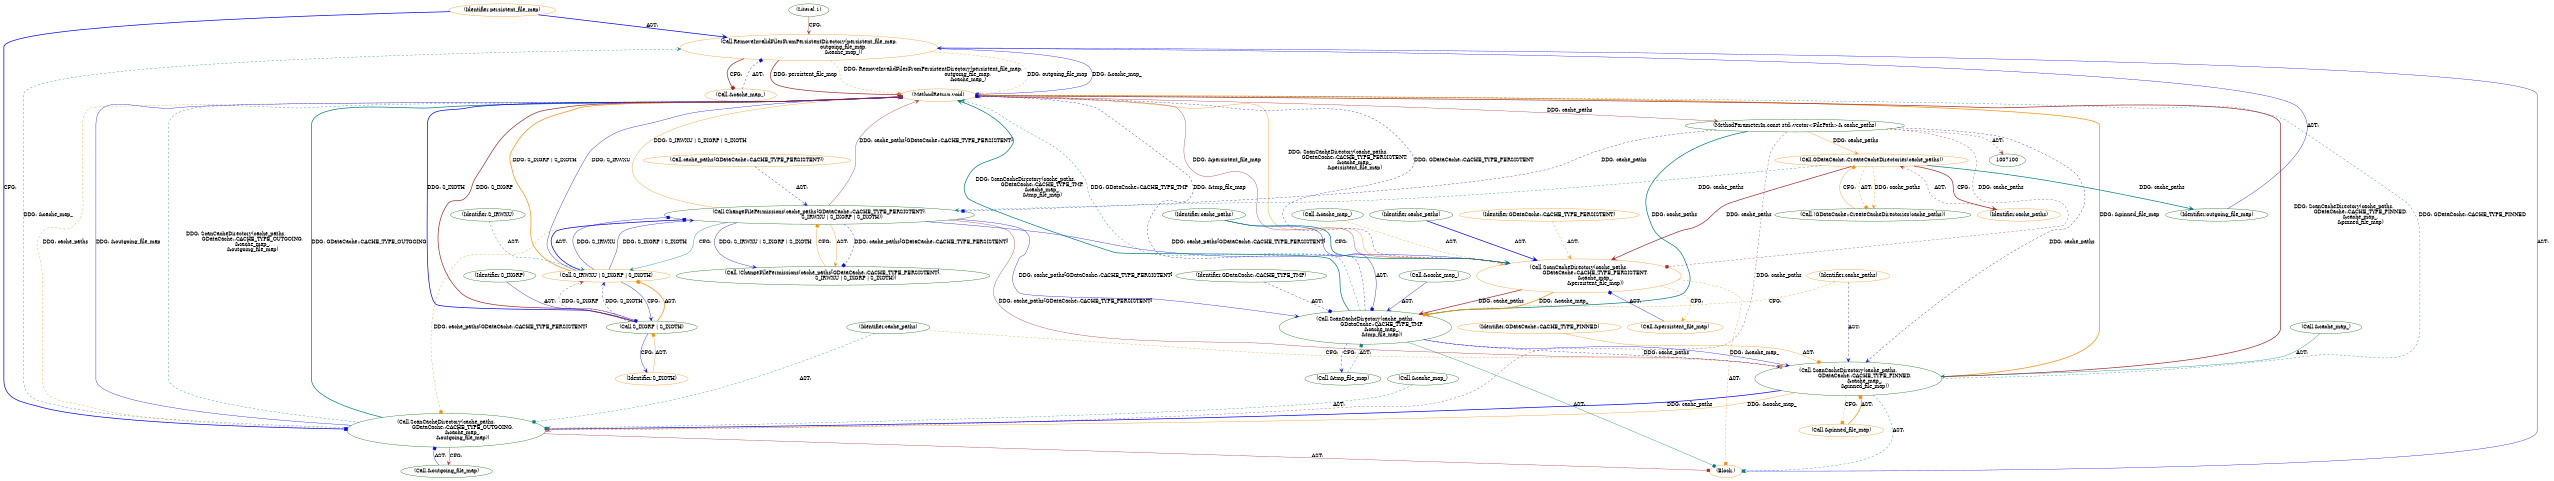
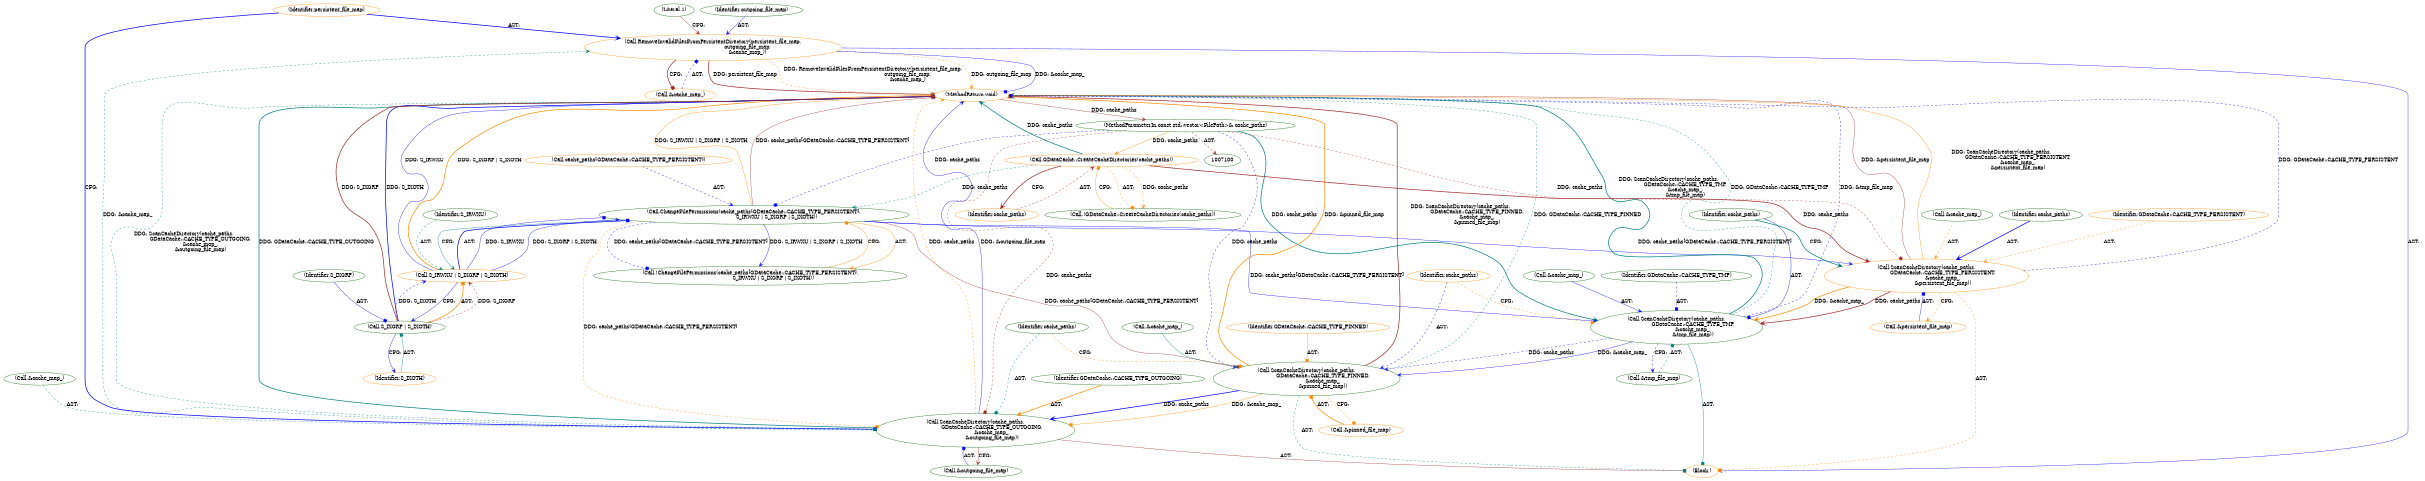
(2059, 183) -> (1028, 132)
(655, 355) -> (403, 355)
none -> (1118, 379)
